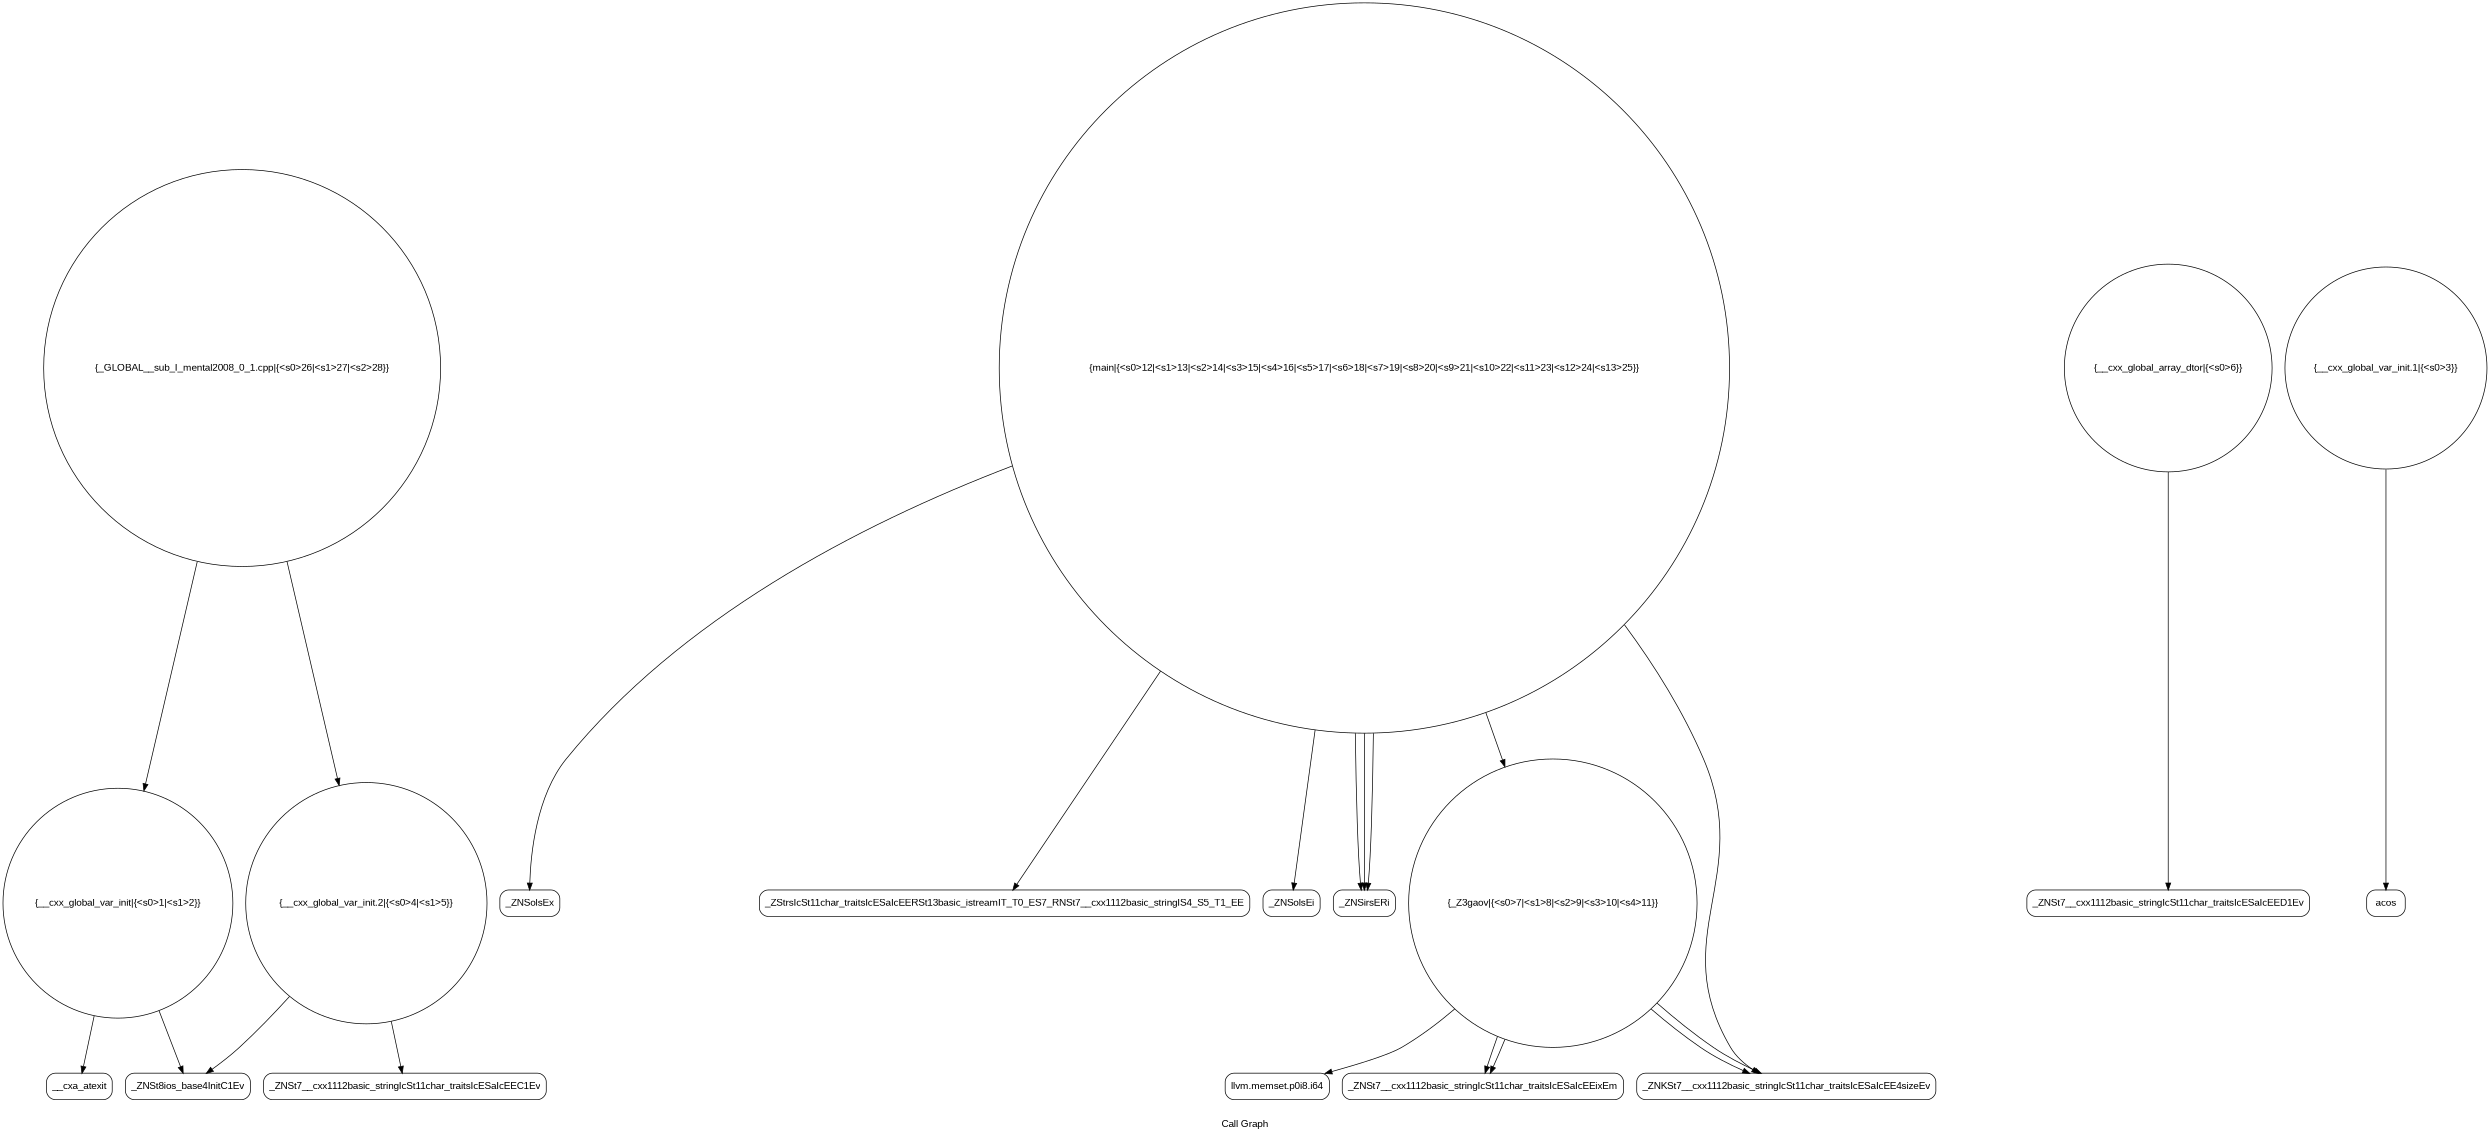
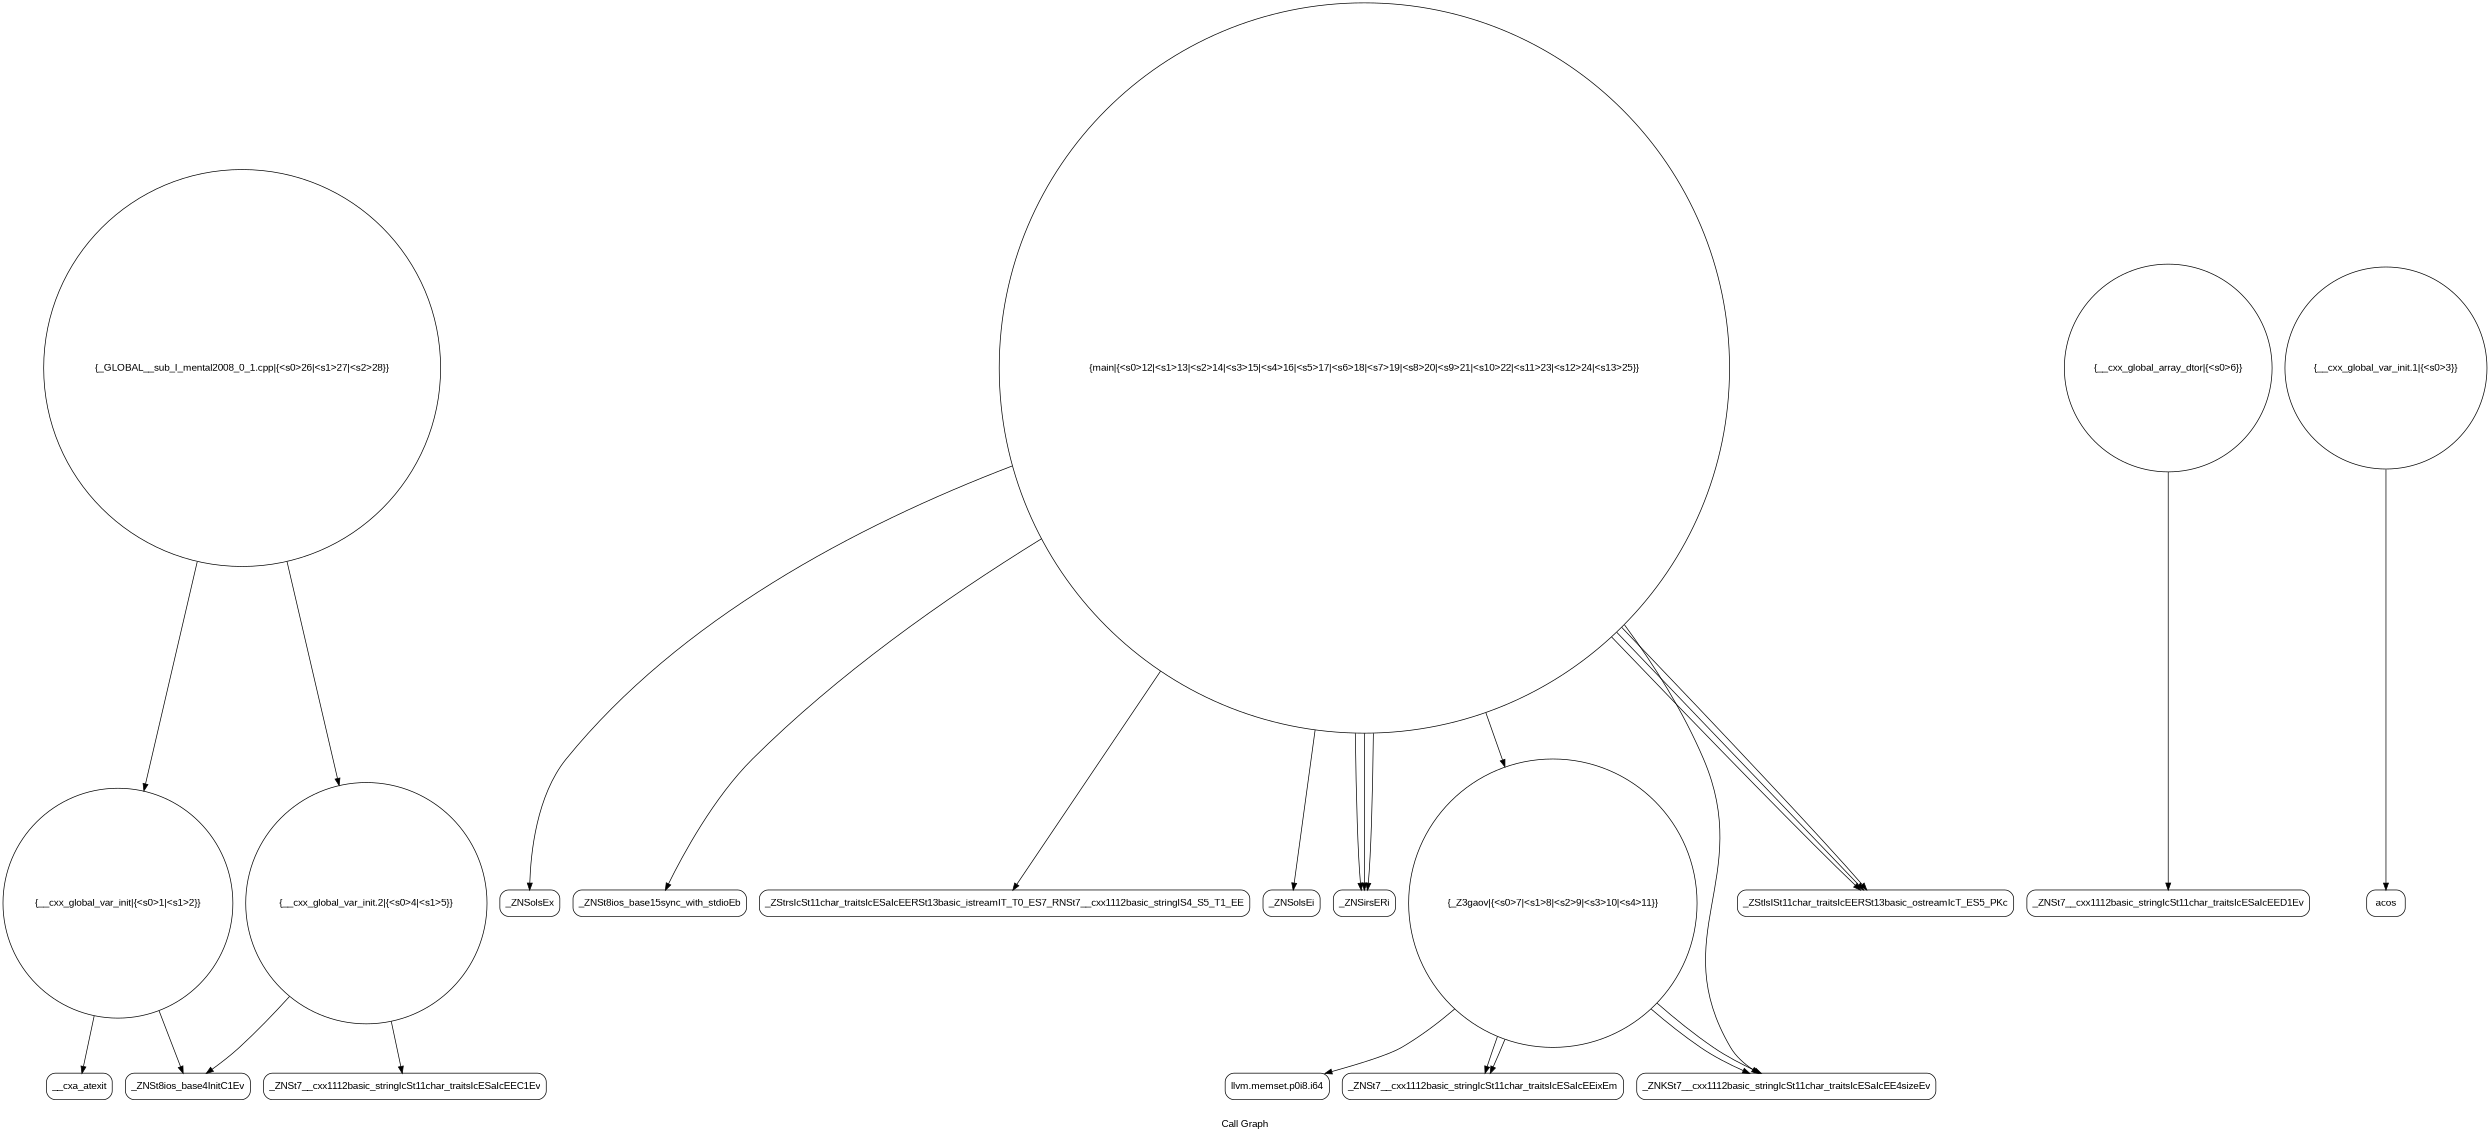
none -> (660, 903)
none -> (1876, 903)
